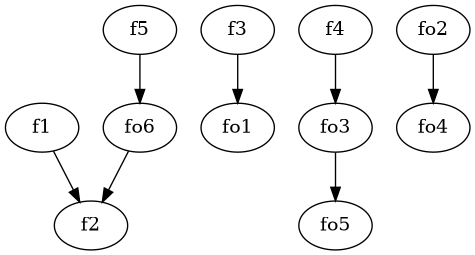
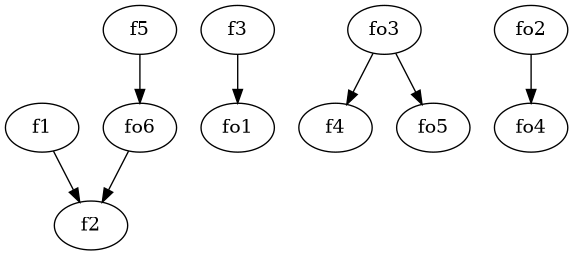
(336, 72) -> (363, 73)
